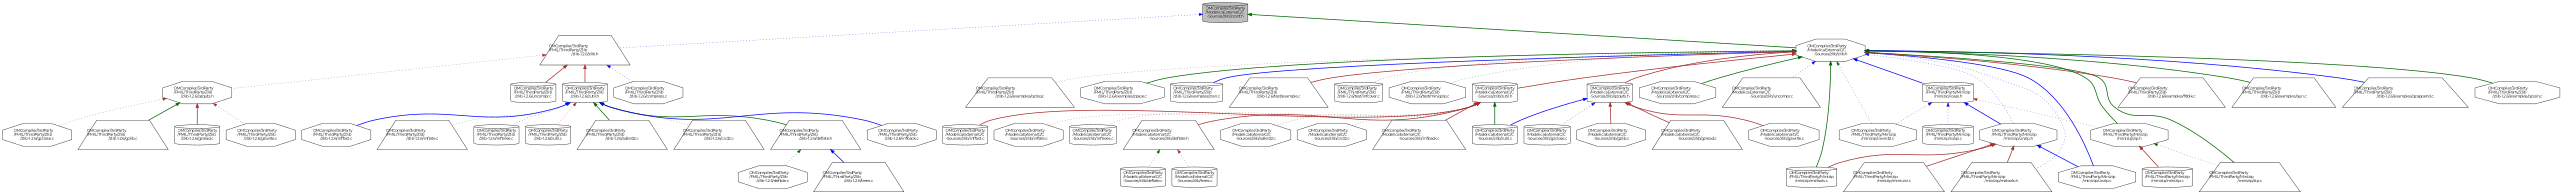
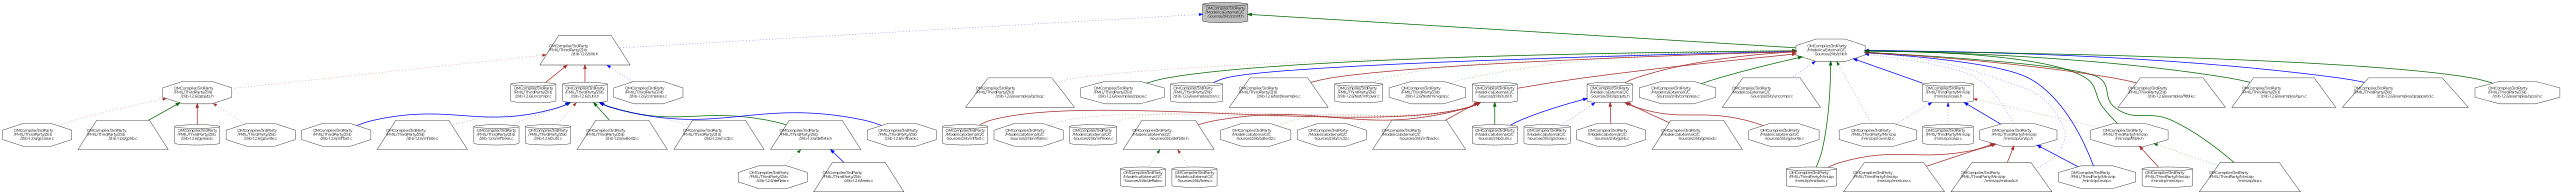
(2129, 135) -> (2129, 135)
